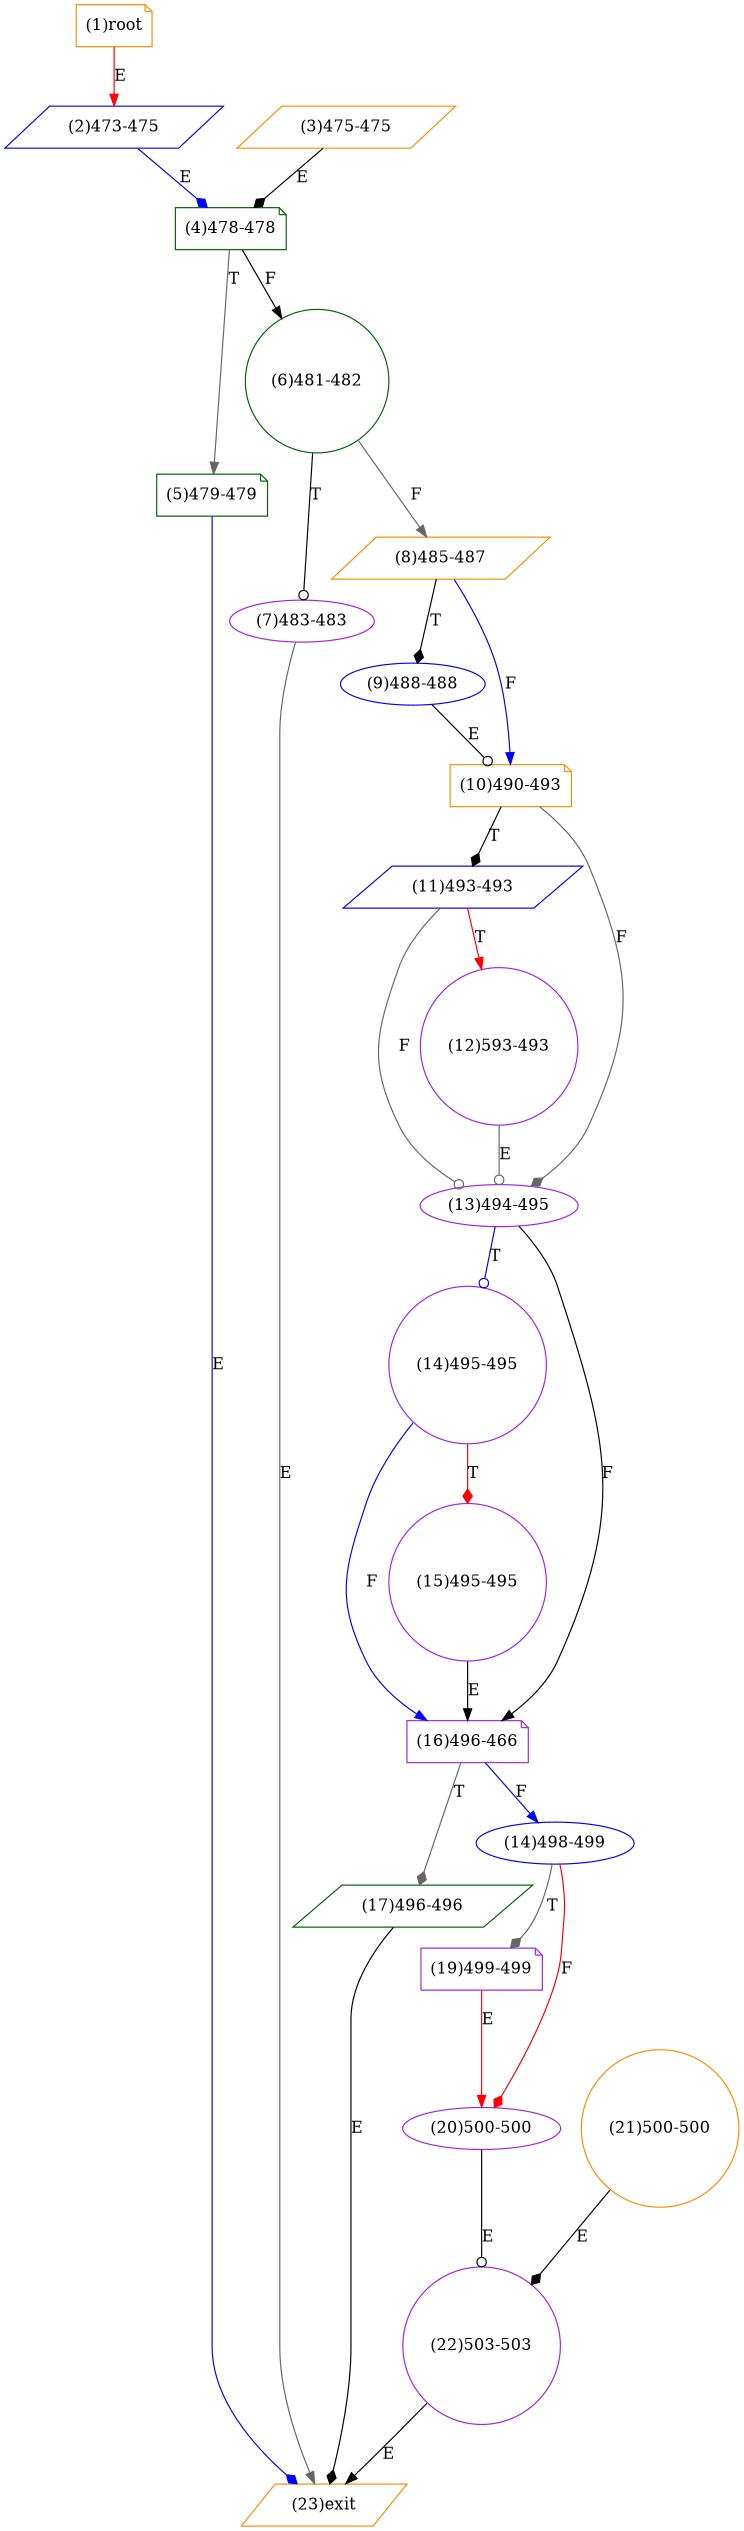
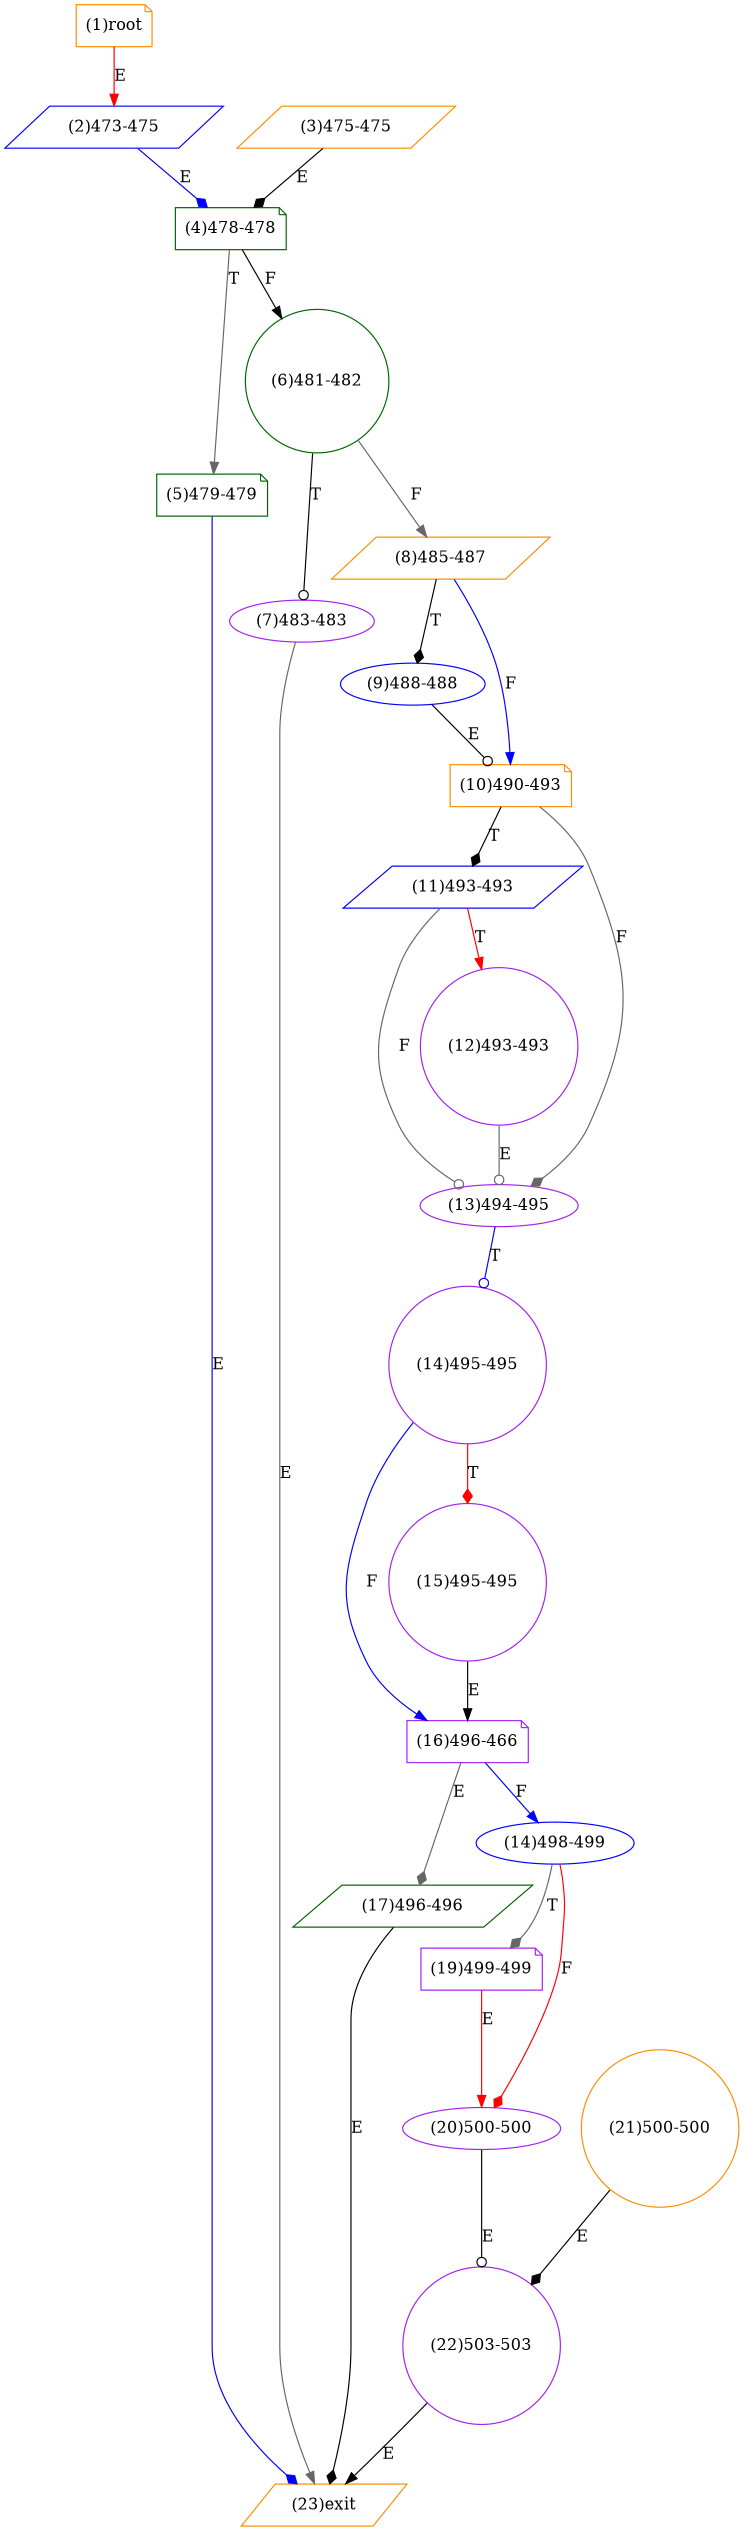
(499, 1046) -> (499, 1046)
(602, 1474) -> none
(459, 1792) -> (459, 1792)
